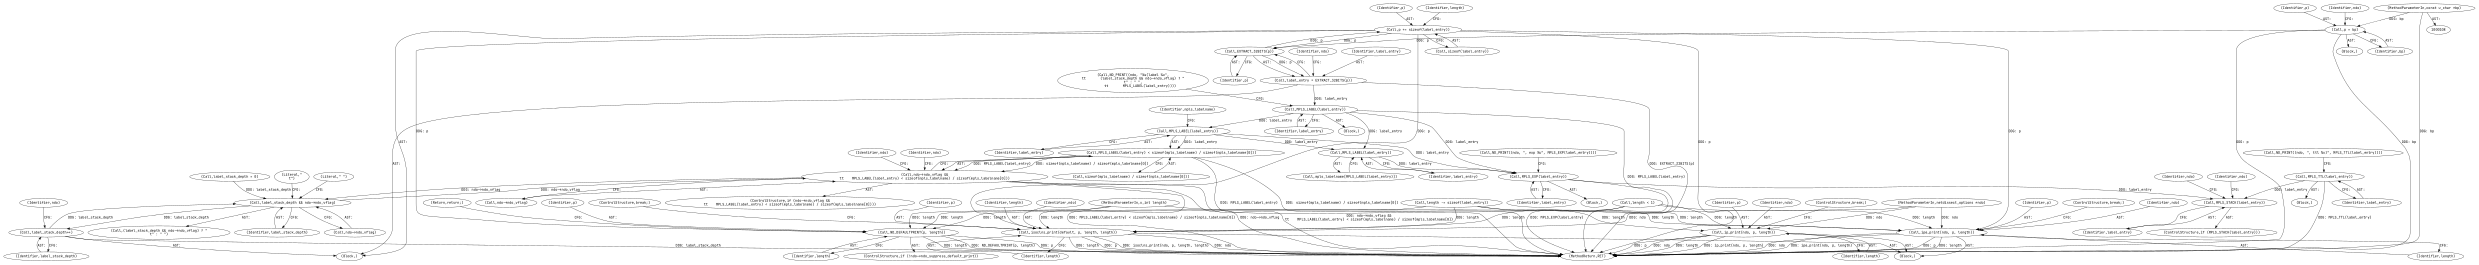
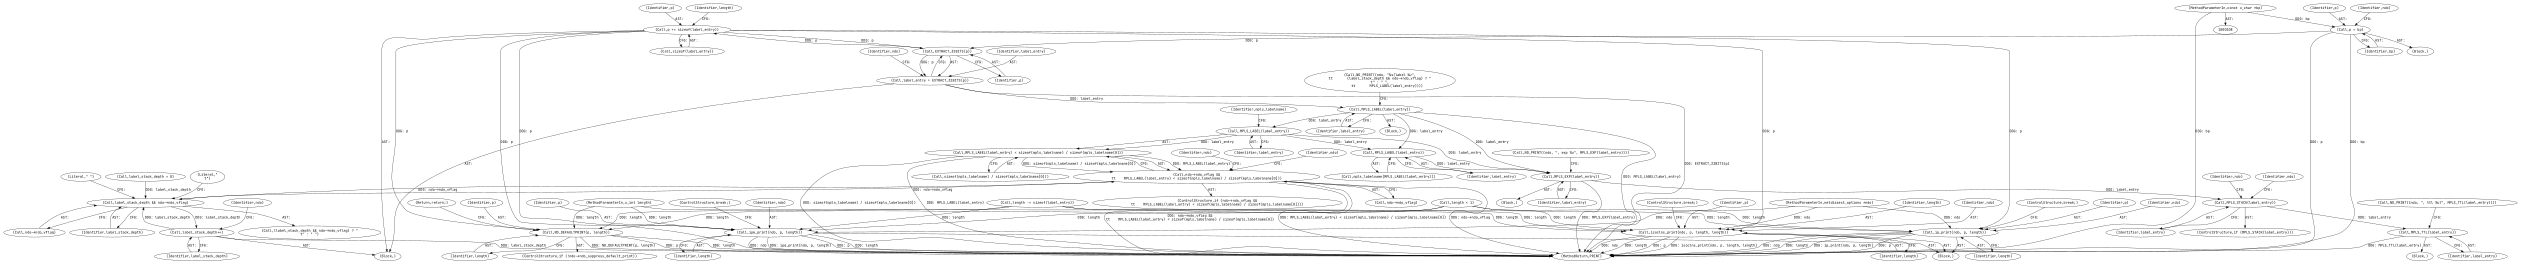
none -> (1467, 35)
(2275, 188) -> (2335, 218)
(1068, 233) -> (1683, 233)
(1587, 256) -> (1582, 256)
